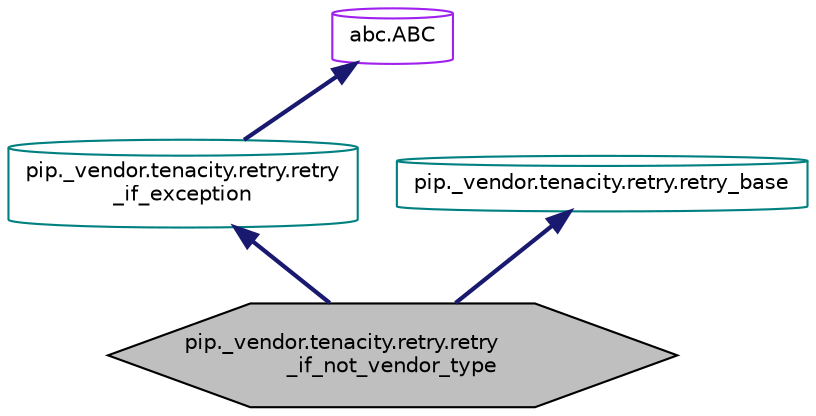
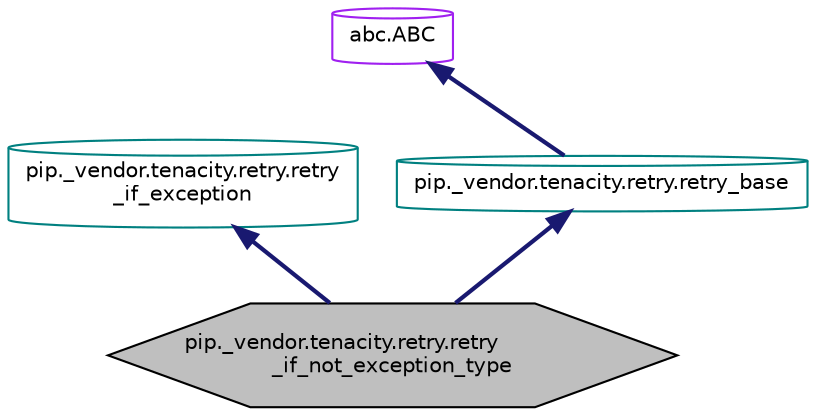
(291, 108) -> (506, 116)
(393, 355) -> (393, 355)
